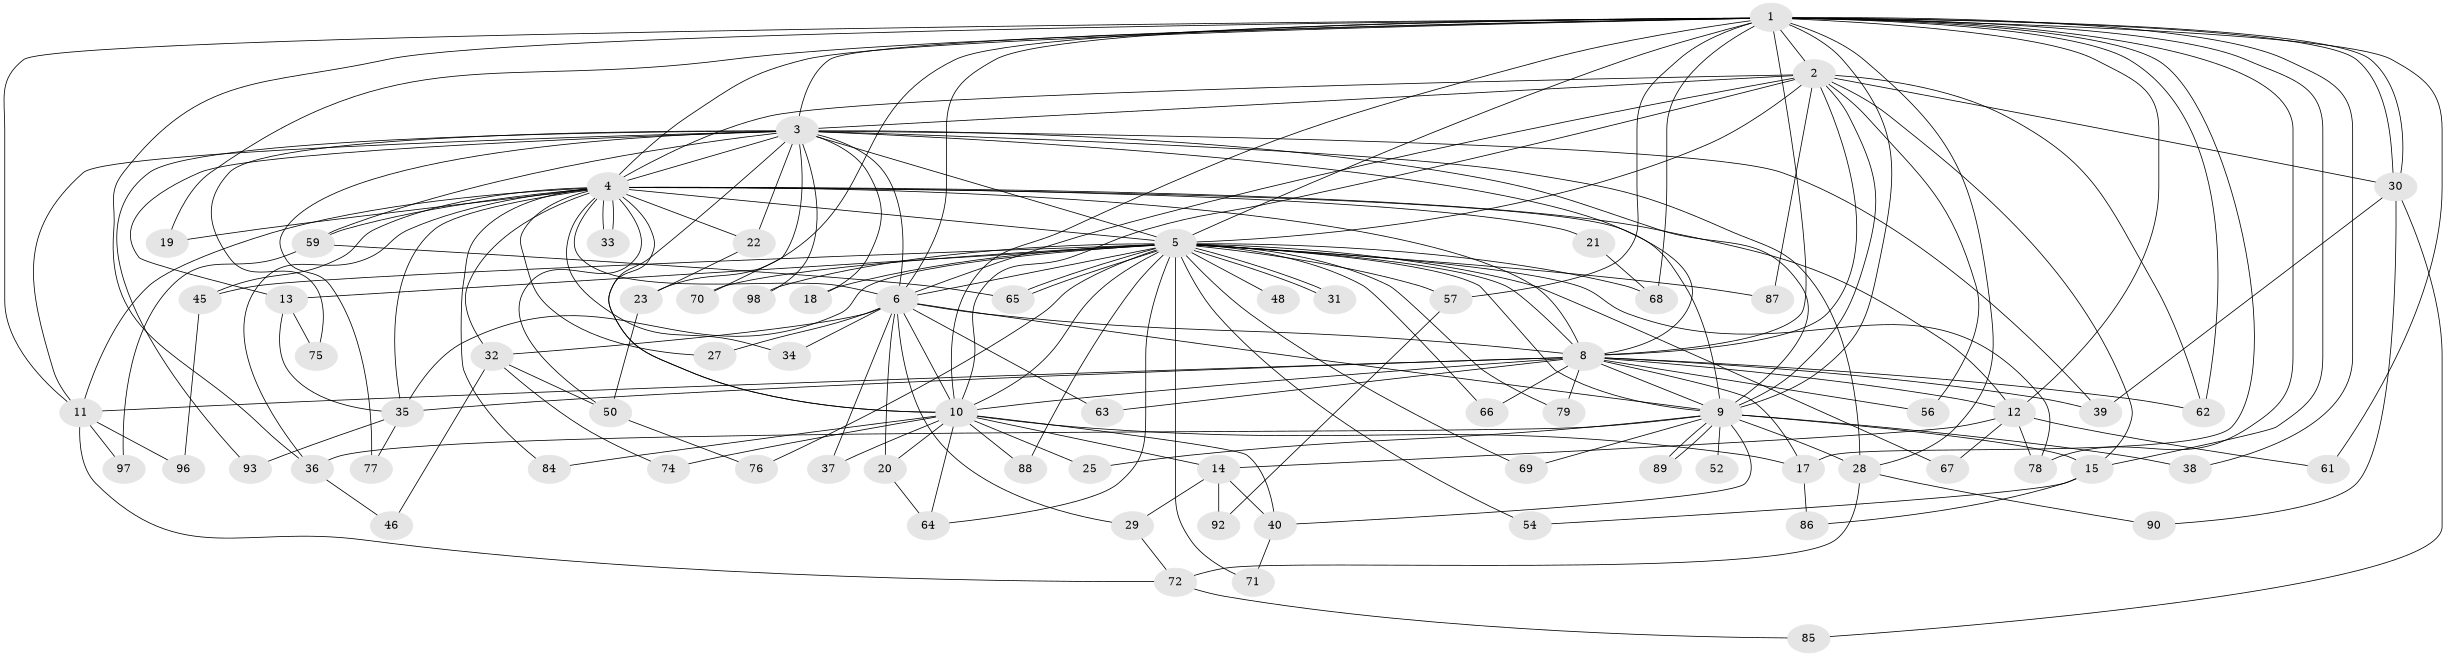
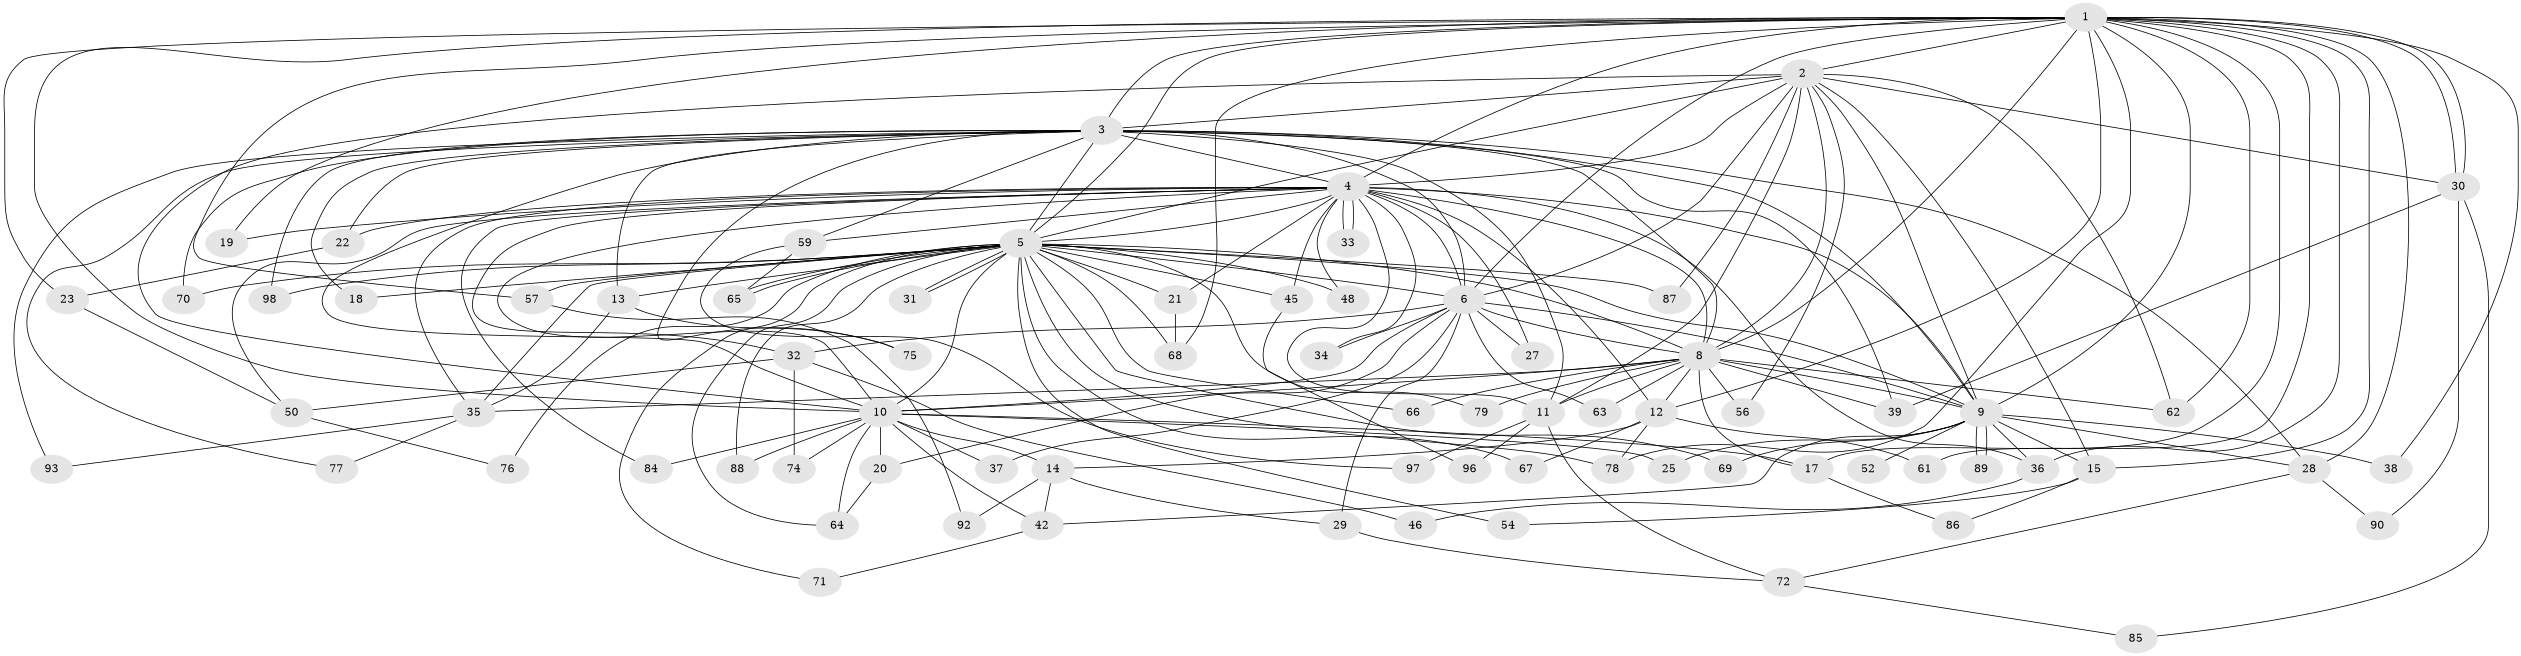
(701, 31) -> (1721, 278)
none -> (1317, 243)
none -> (1099, 270)
(1275, 526) -> (1042, 526)
